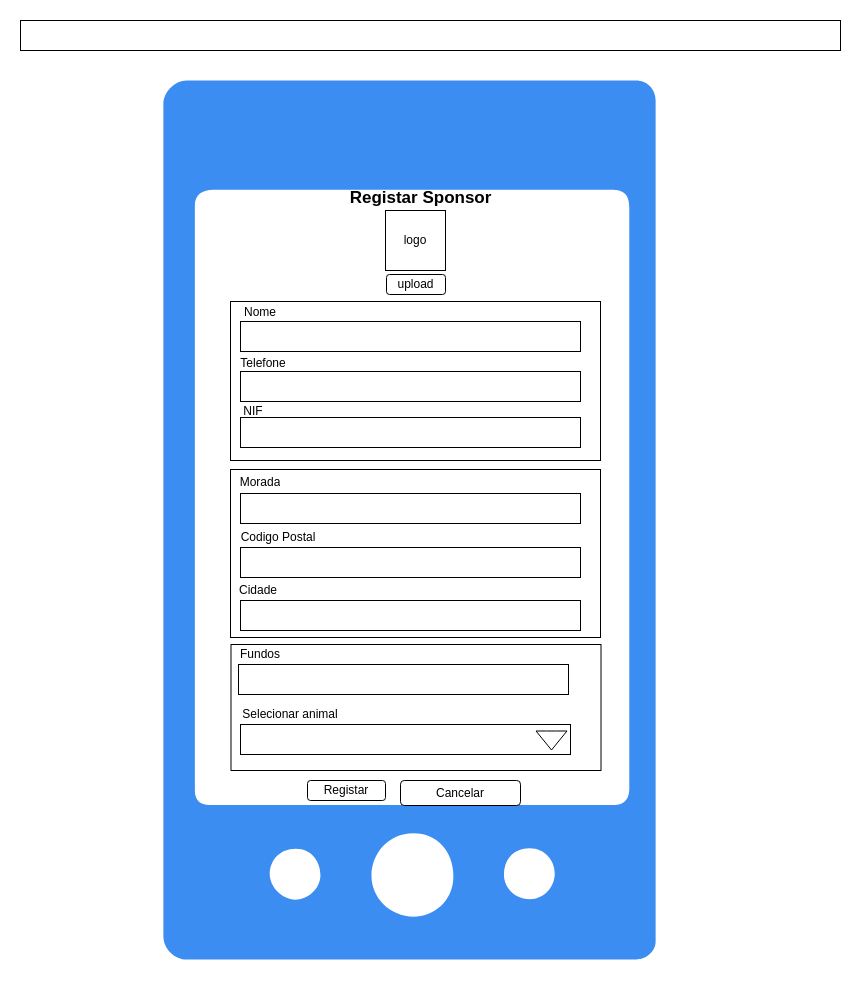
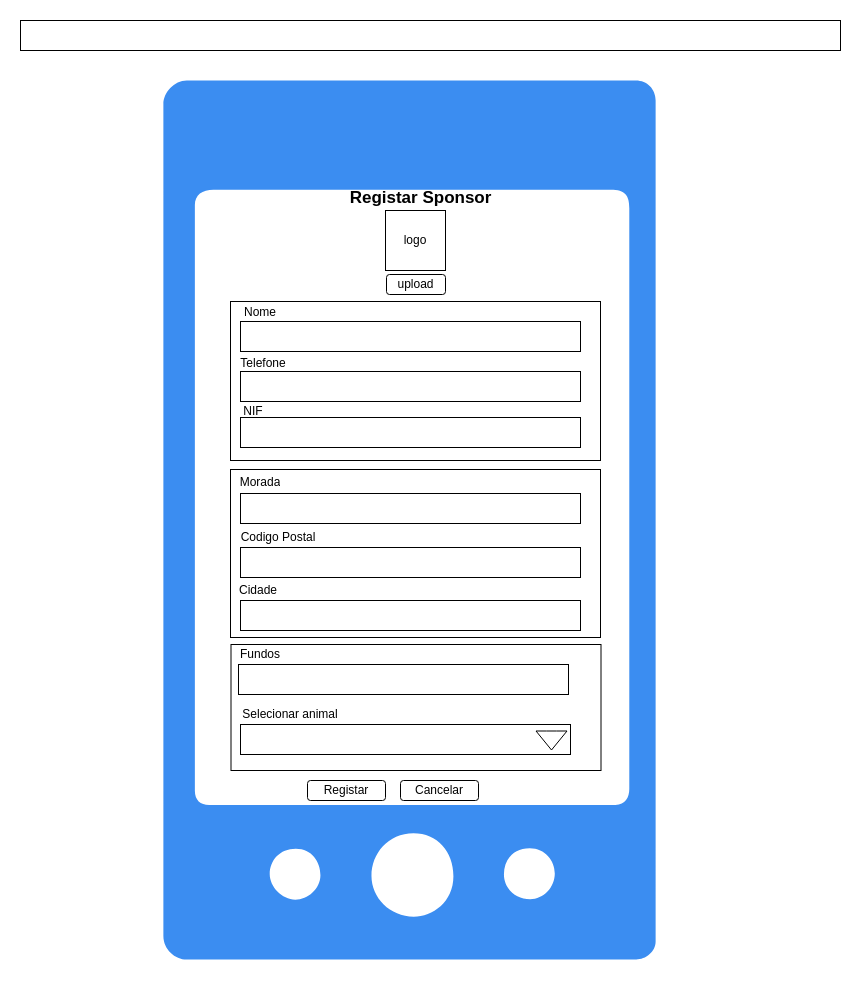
(461, 793) -> (440, 791)
